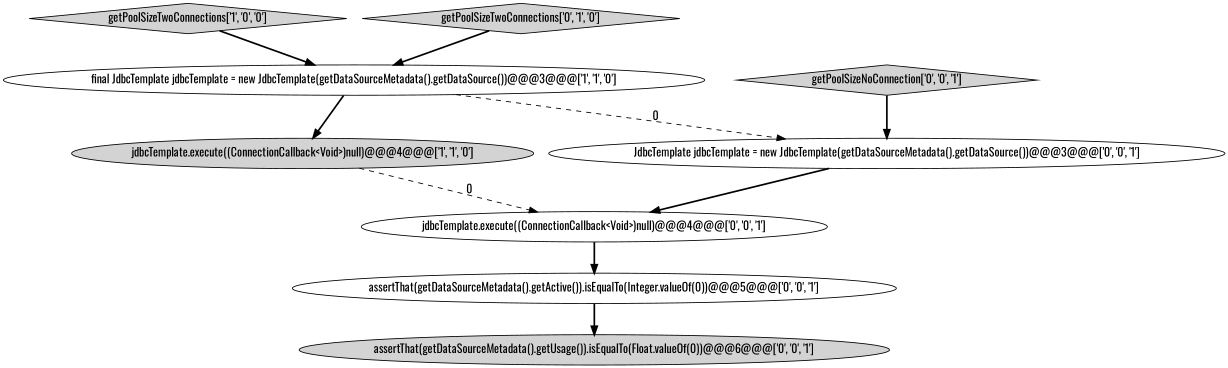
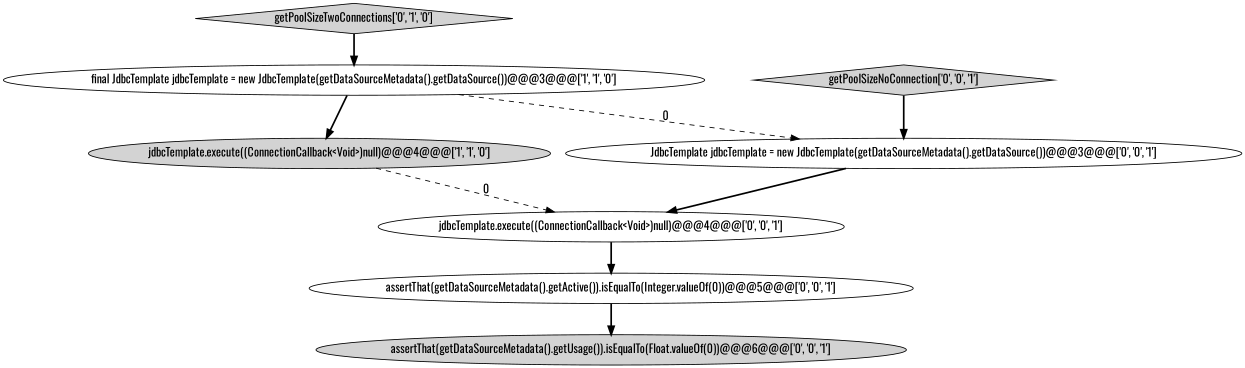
(188, 19) -> none
